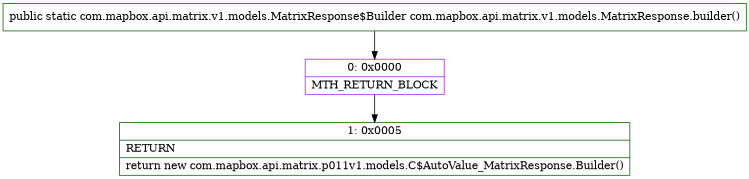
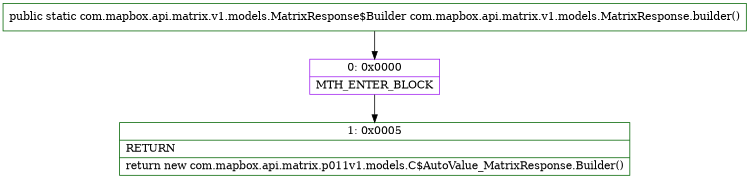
(375, 85) -> (375, 85)
